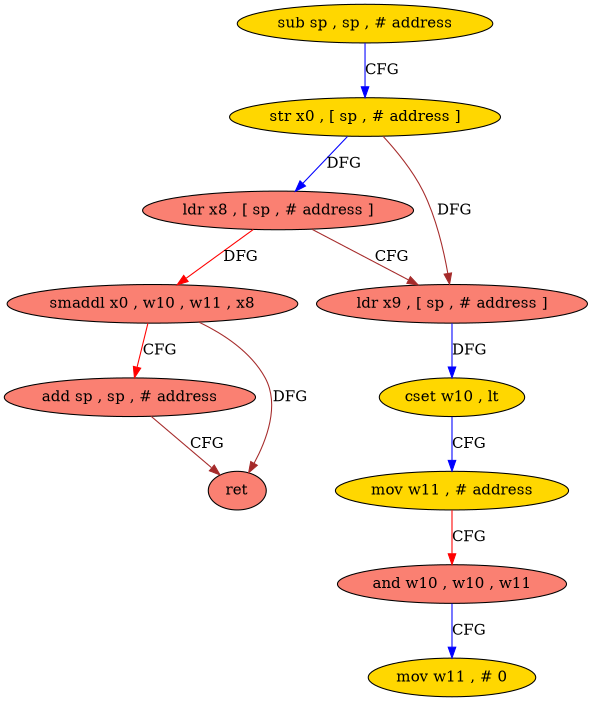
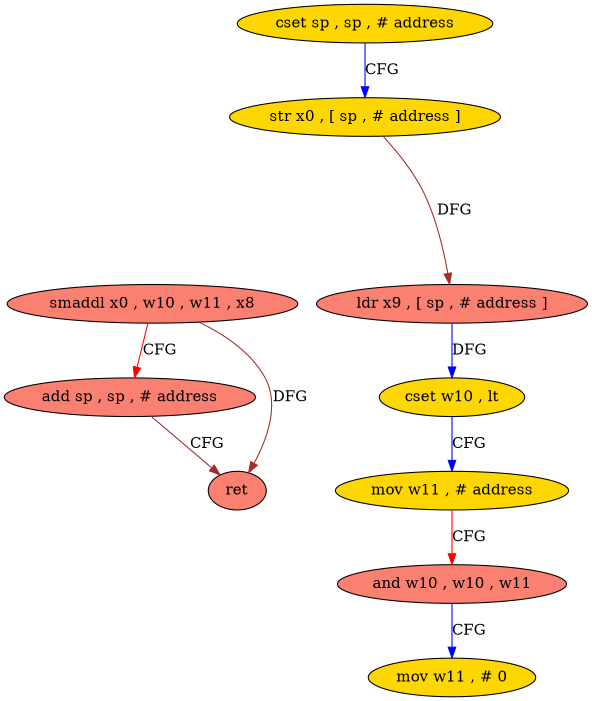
(365, 24) -> (365, 24)
(278, 210) -> none
